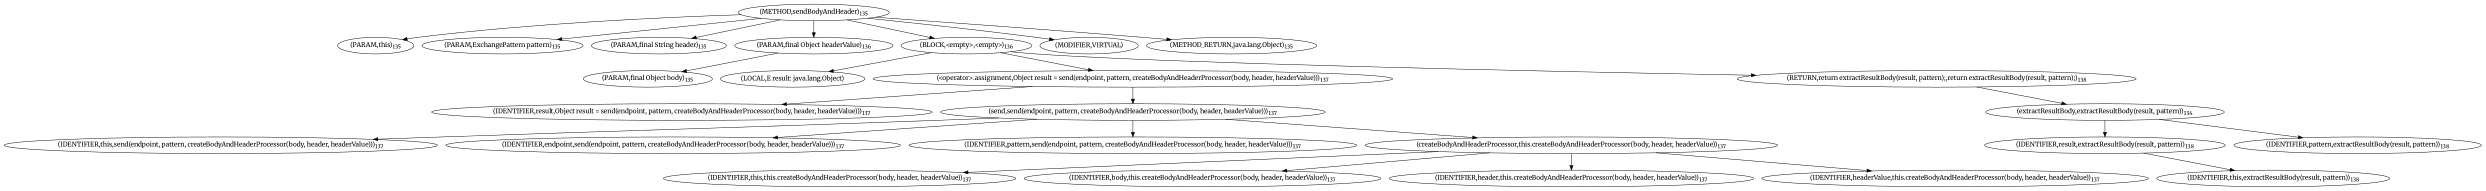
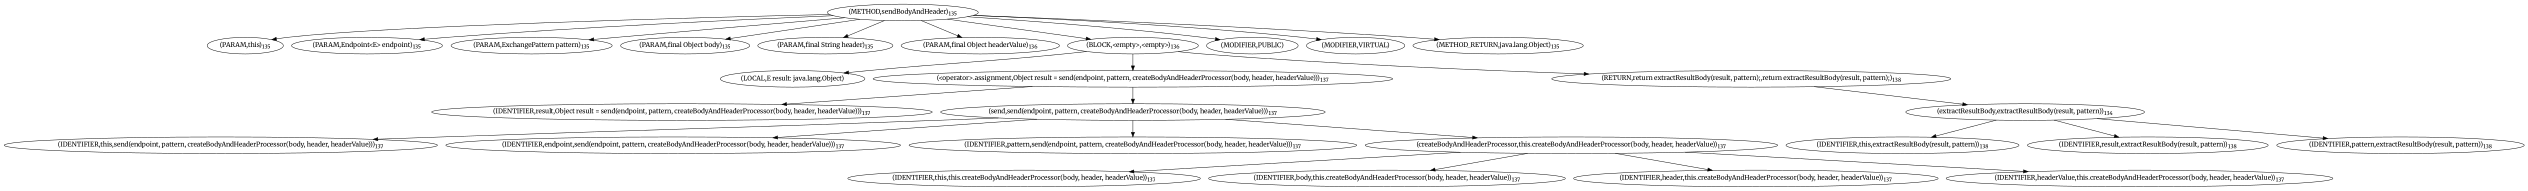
none -> (367, 46)
none -> (1252, 46)
(732, 62) -> (795, 29)
(2187, 161) -> (1966, 128)
